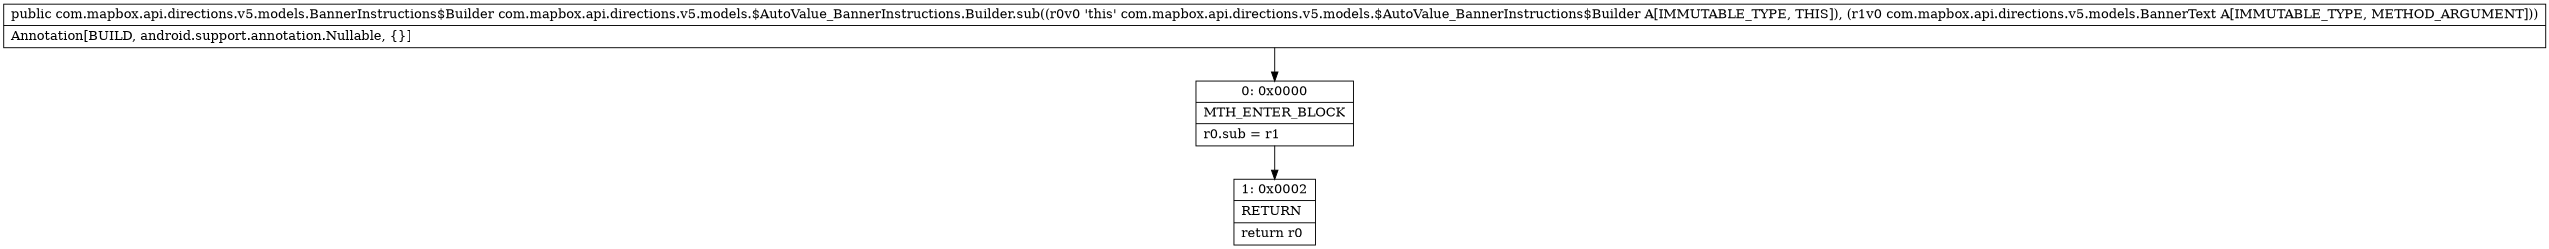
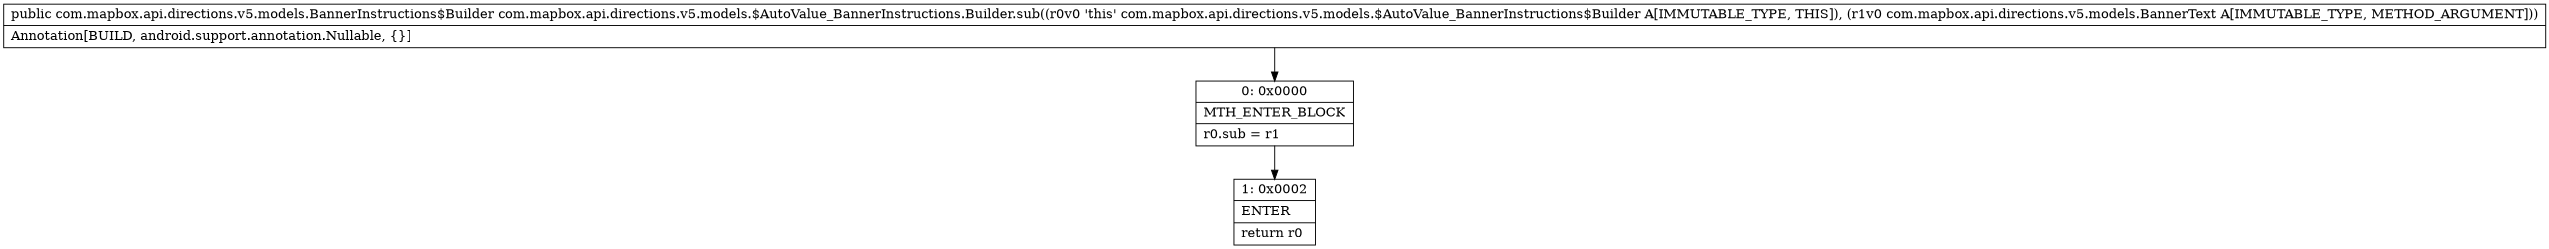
(1271, 211) -> (1266, 211)
